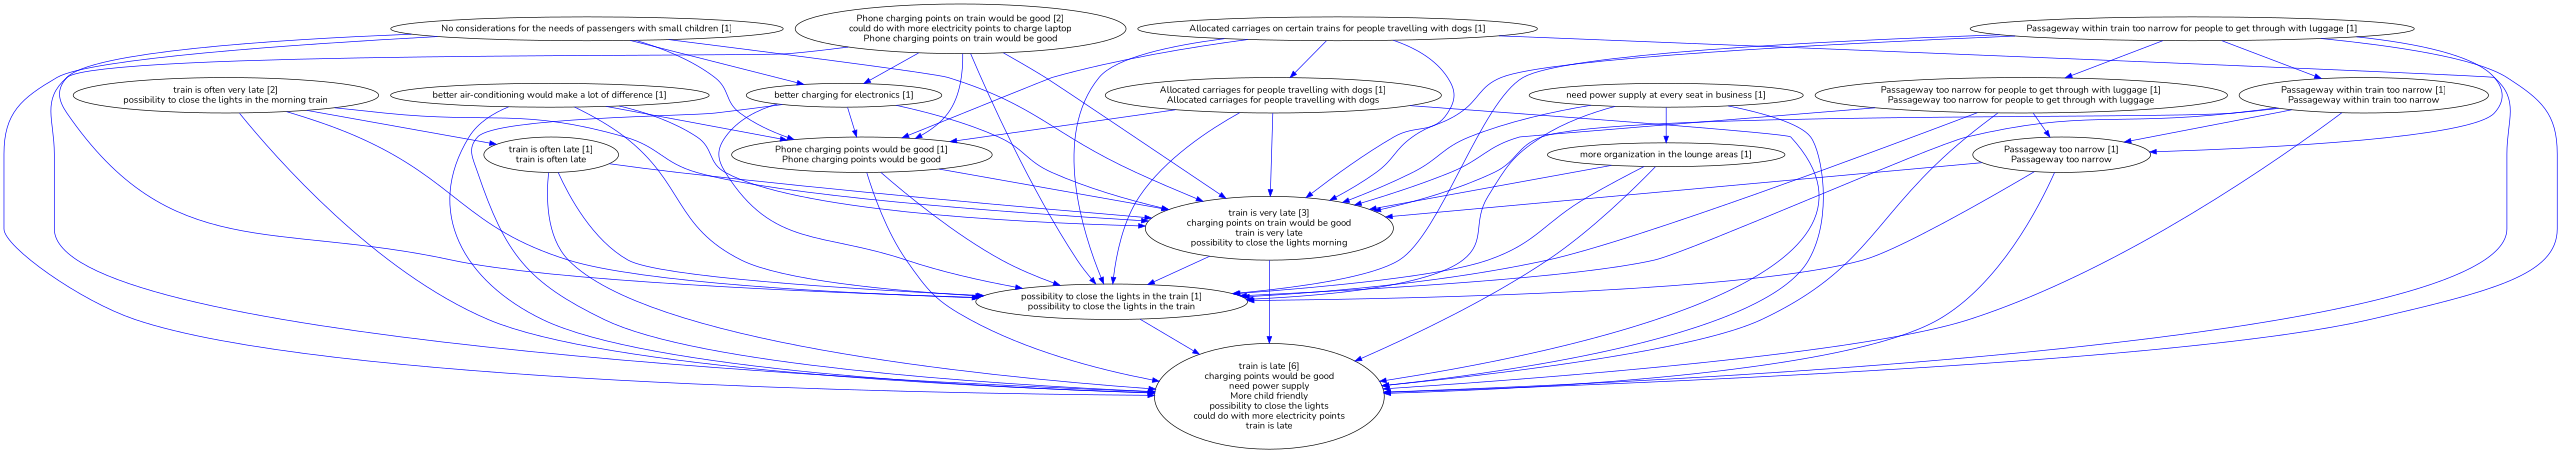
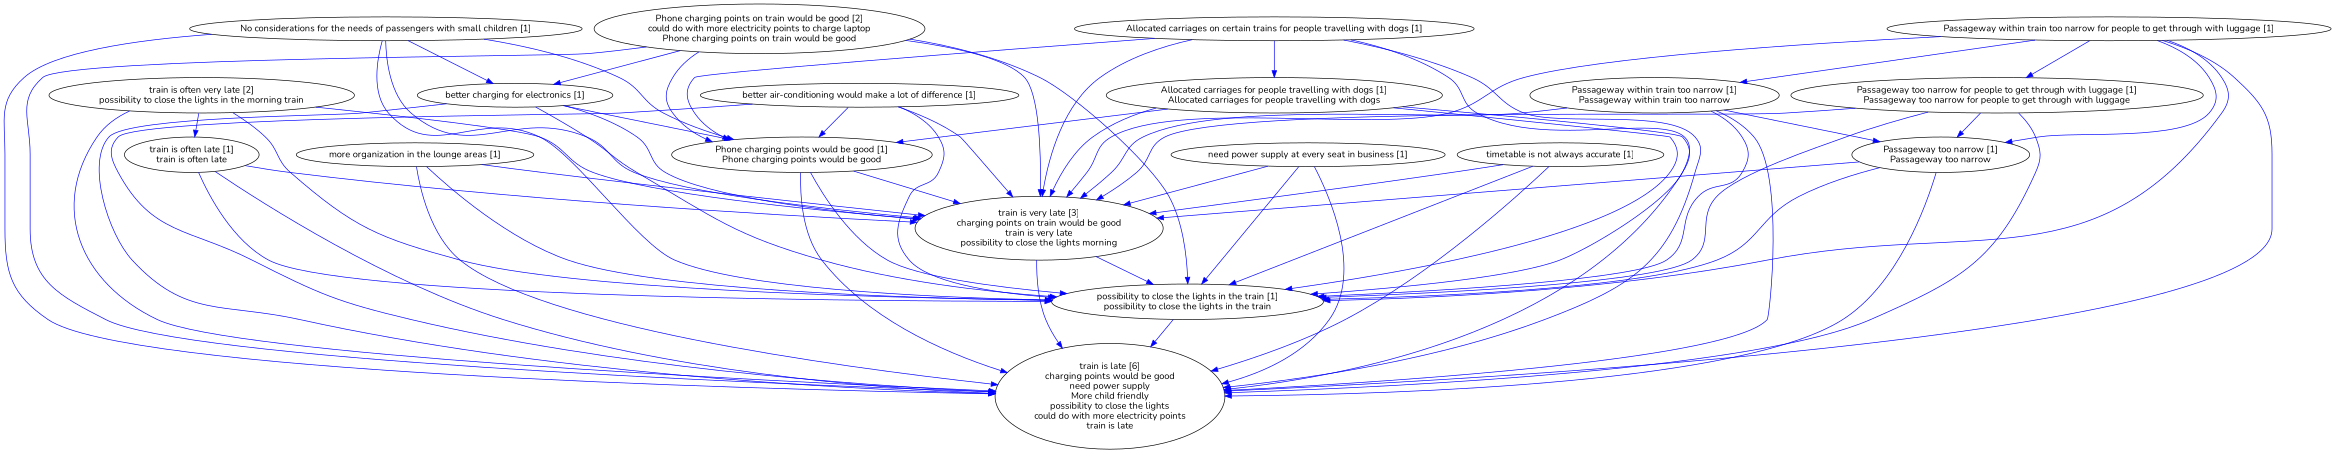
(1666, 119) -> none
none -> (1561, 155)
